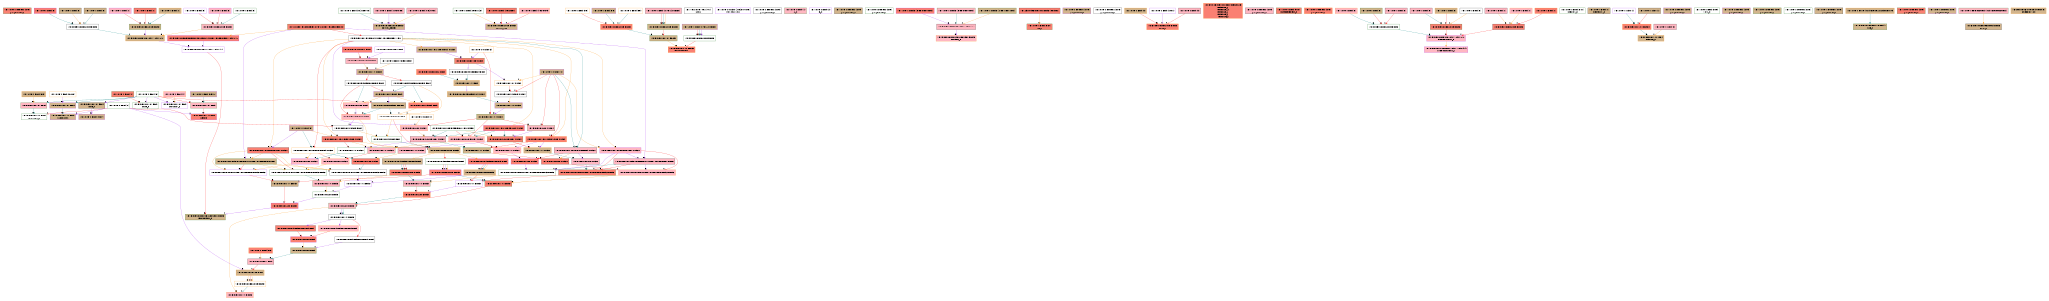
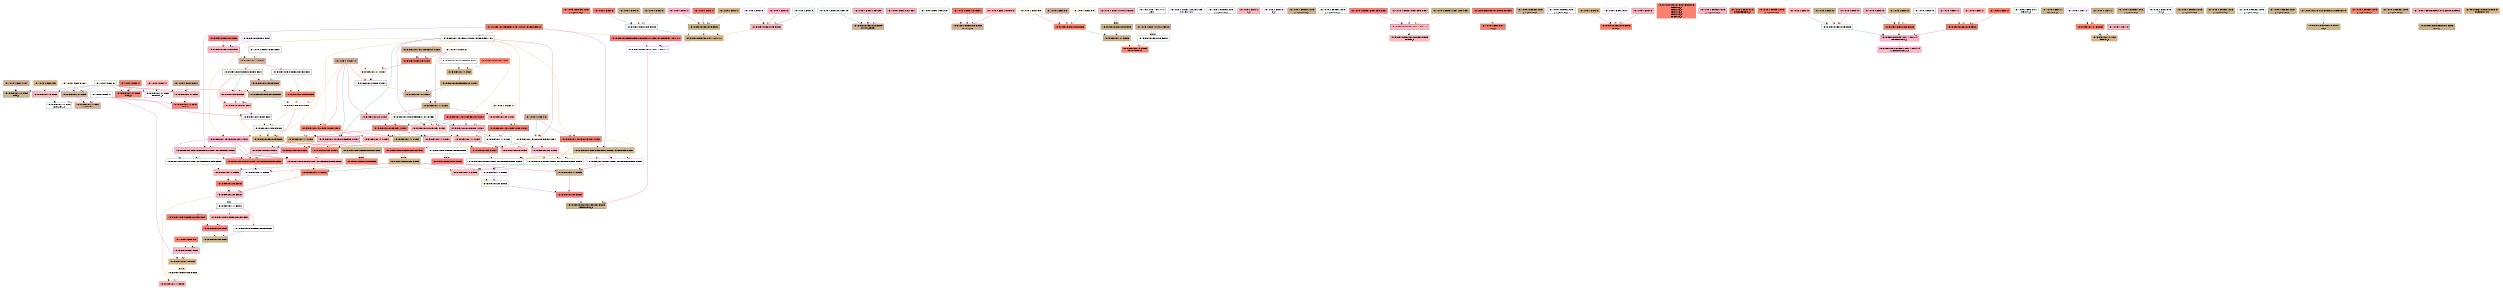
(469, 66) -> none
(146, 105) -> (128, 94)
(92, 110) -> (16, 88)
